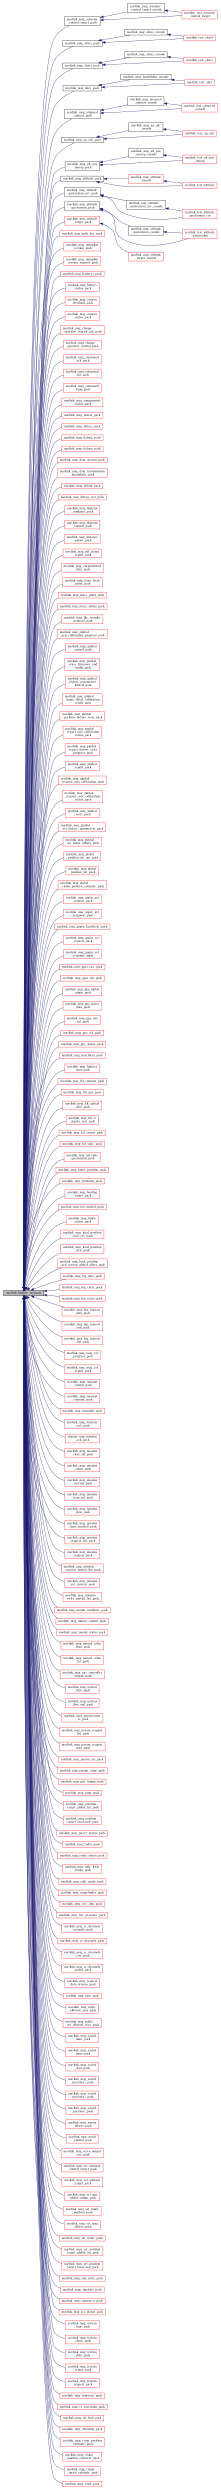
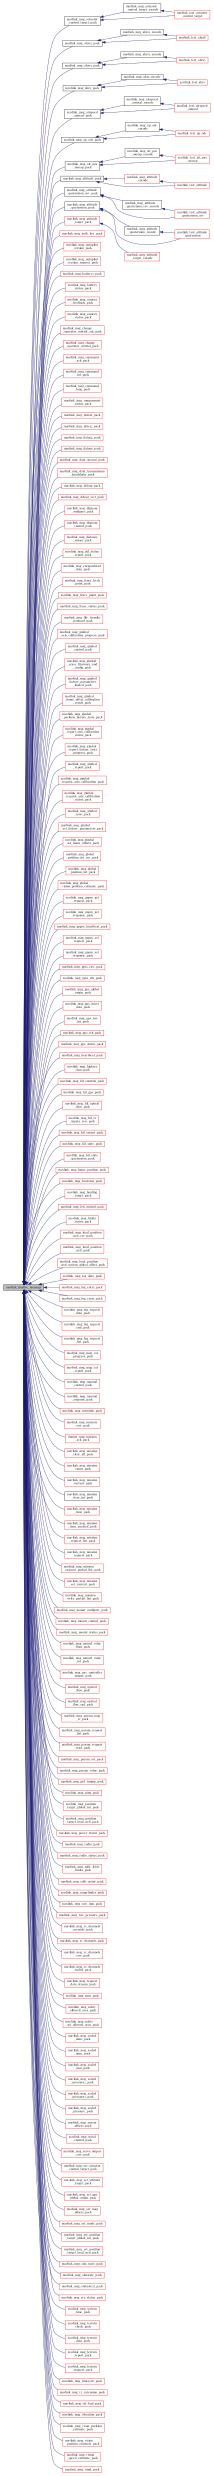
(146, 77) -> (142, 77)
(82, 1496) -> (82, 1496)
(82, 2211) -> none
